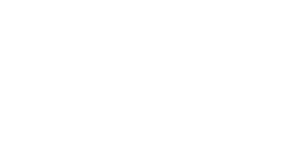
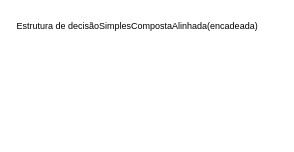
none -> (147, 75)
